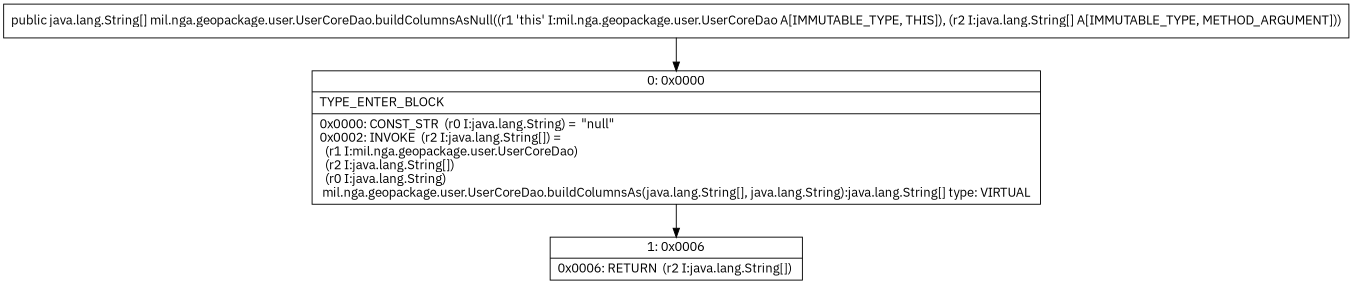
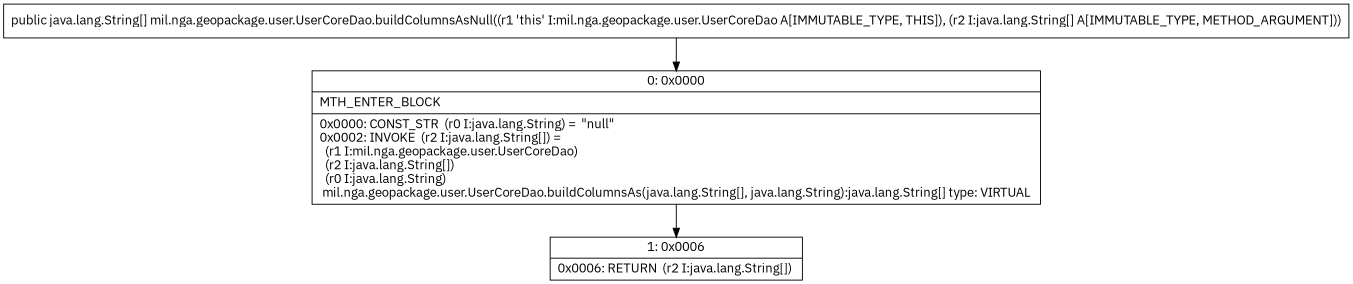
(382, 102) -> (380, 102)
